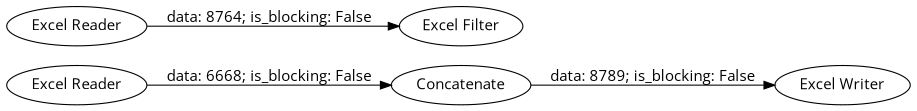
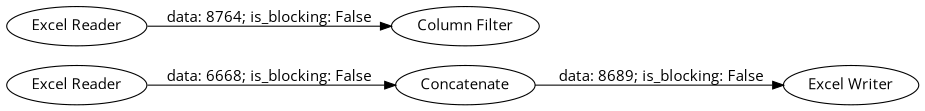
(461, 26) -> (465, 26)
(653, 77) -> (661, 77)
